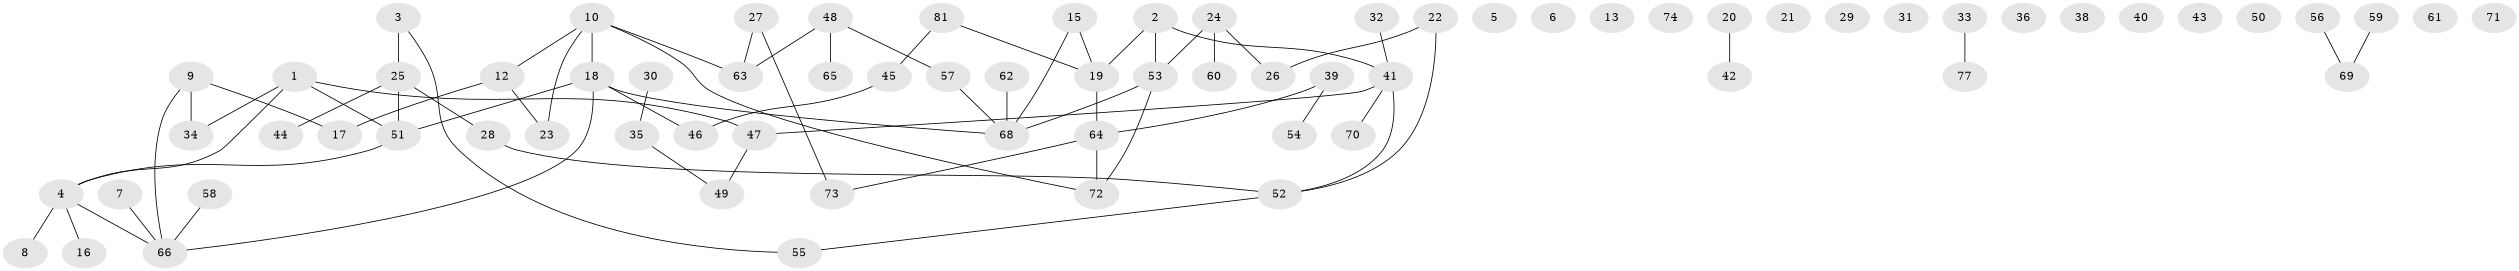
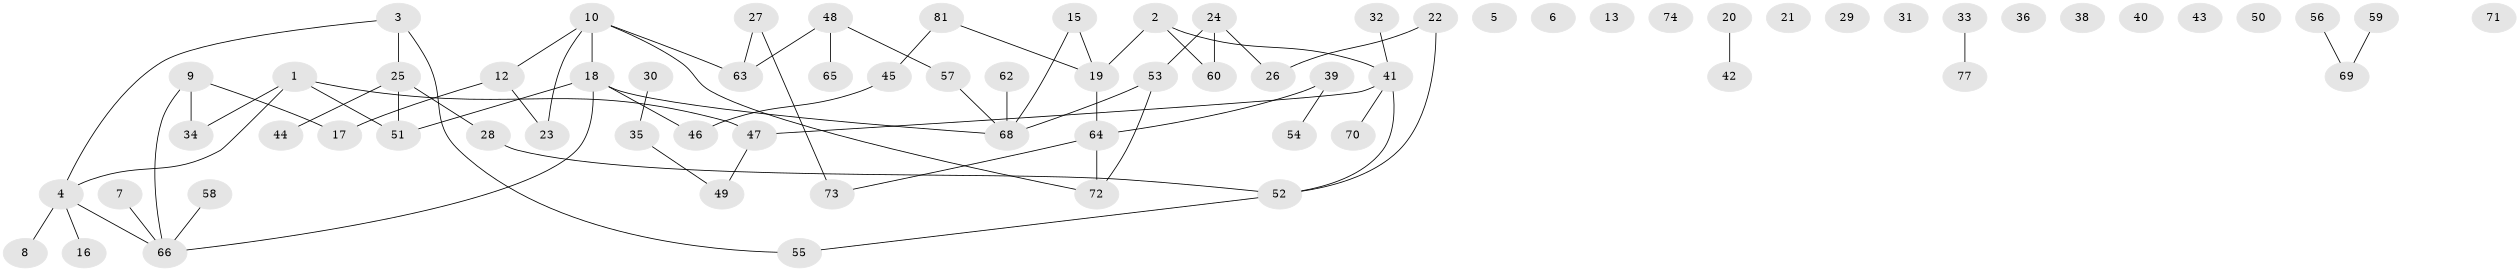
(2435, 18) -> none
(1156, 47) -> (1181, 44)
(230, 165) -> (193, 50)
